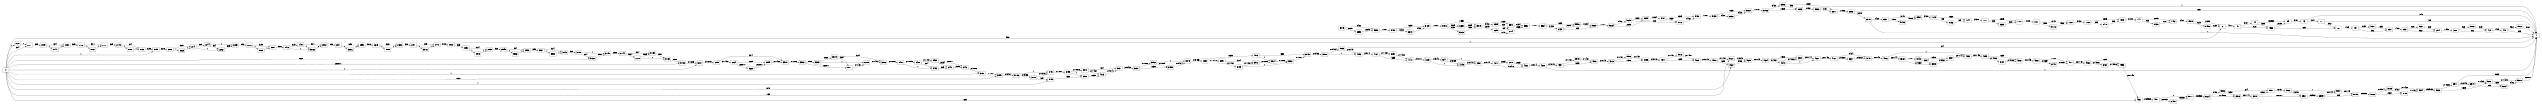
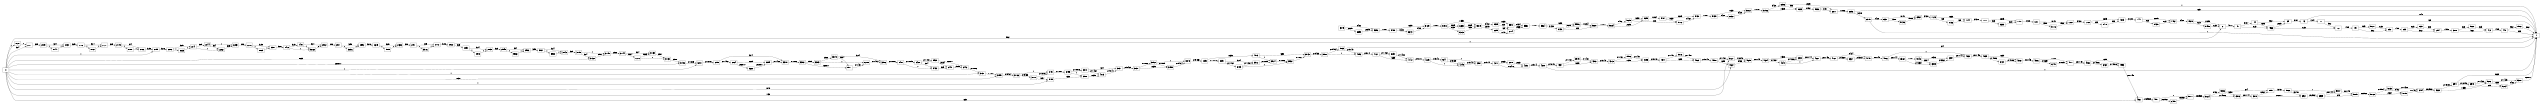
(2271, 21) -> (2271, 21)
